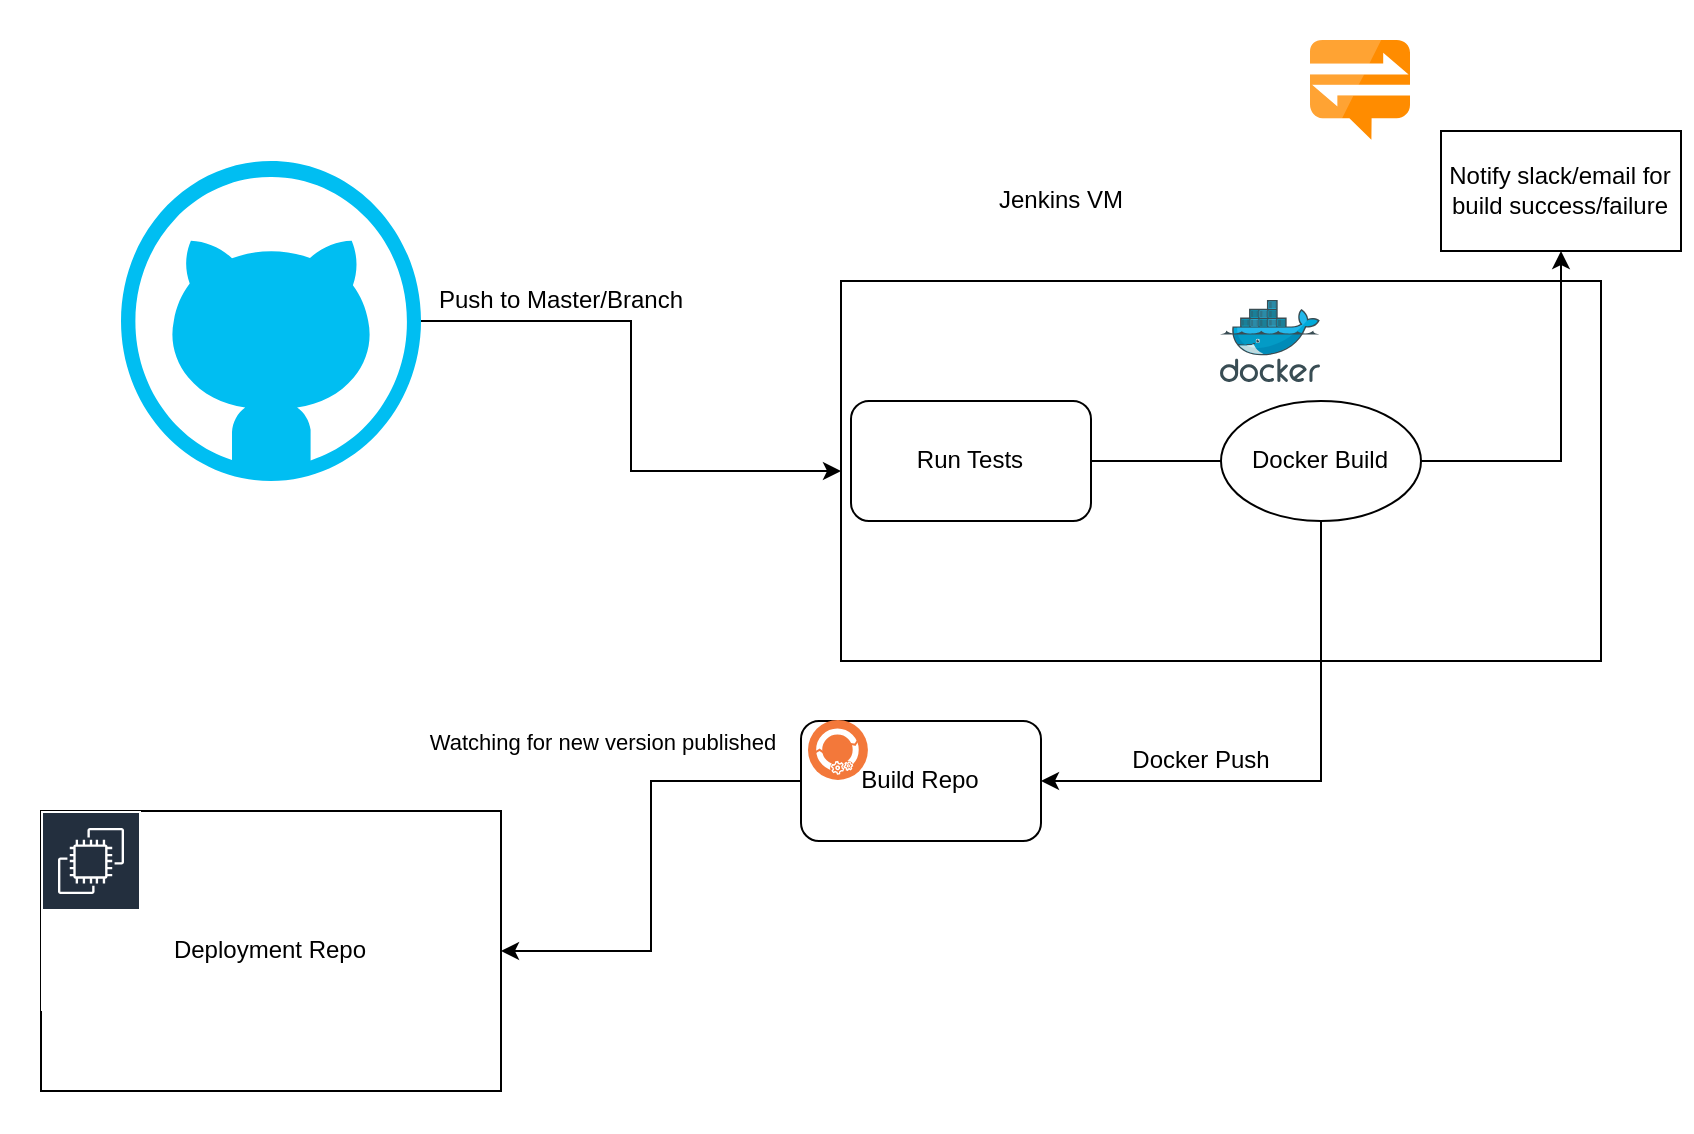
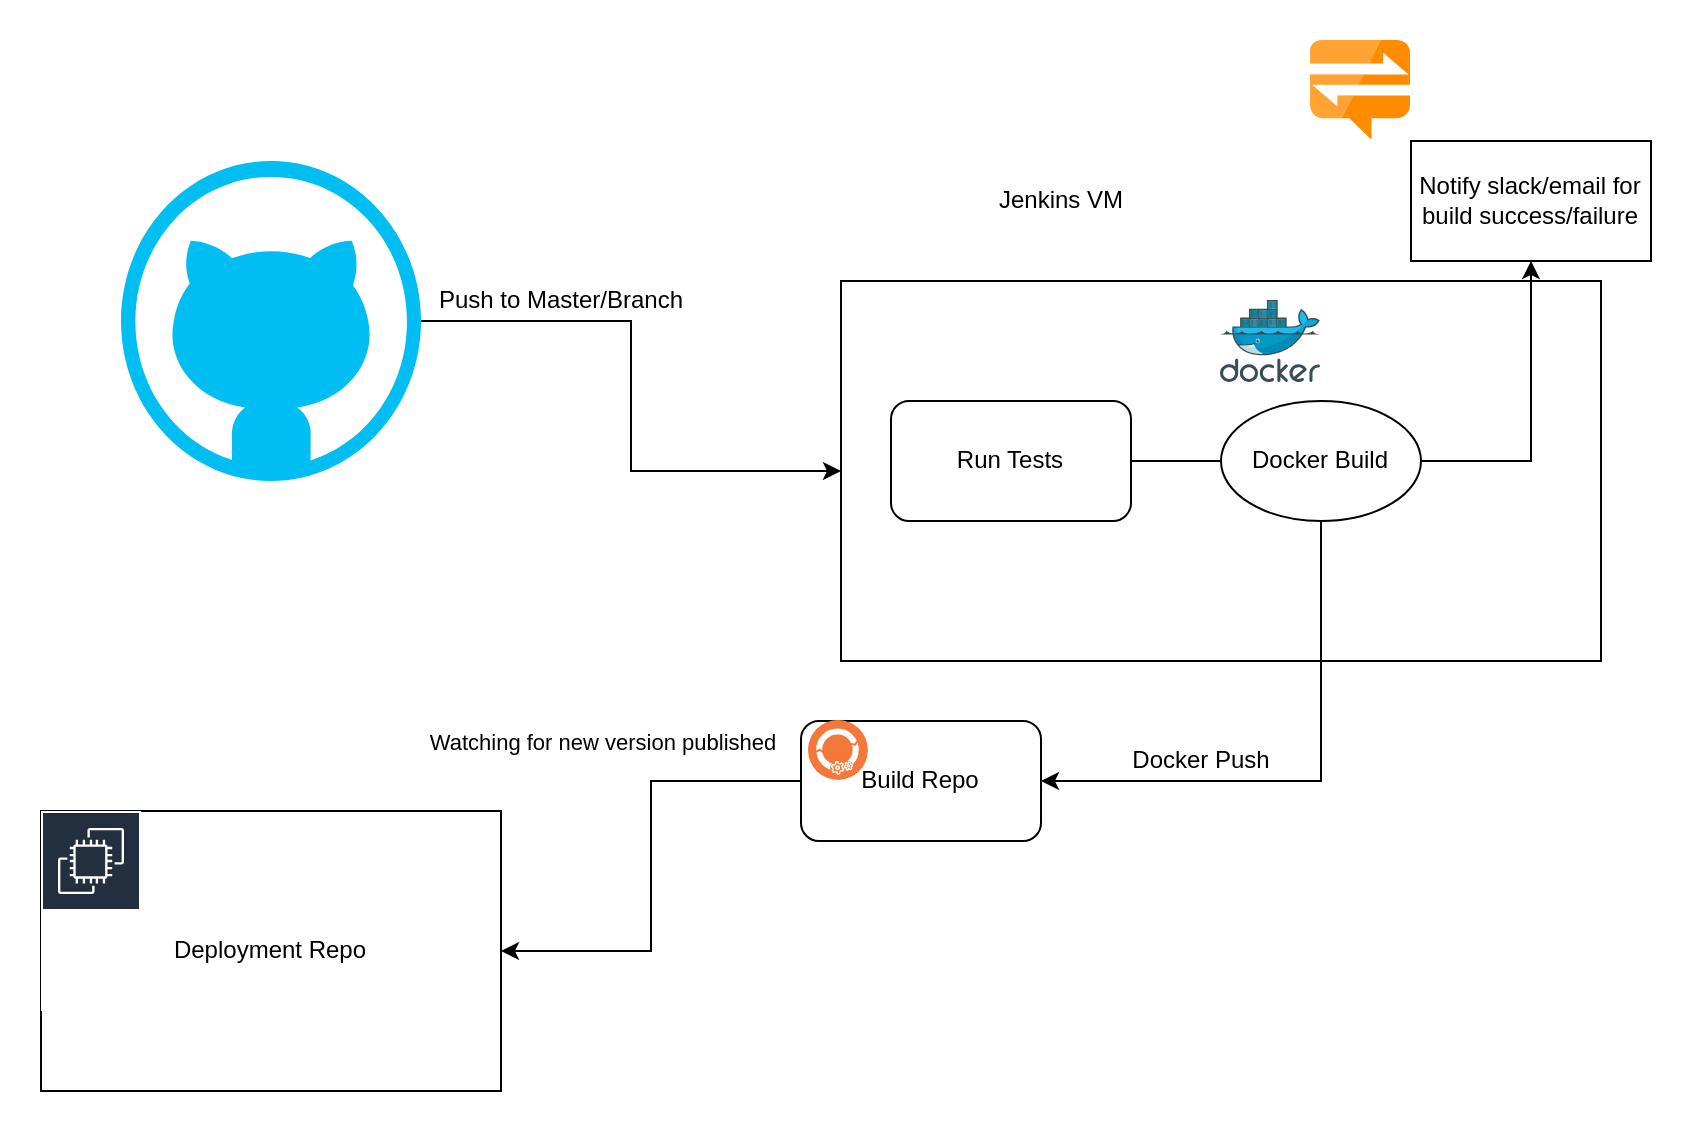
(1561, 191) -> (1531, 201)
(971, 461) -> (1011, 461)
